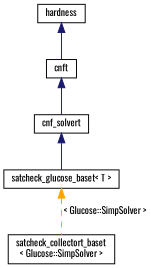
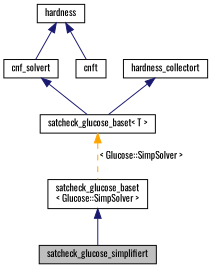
none -> (166, 69)
(61, 101) -> (44, 45)
(61, 249) -> (98, 194)
none -> (98, 255)
